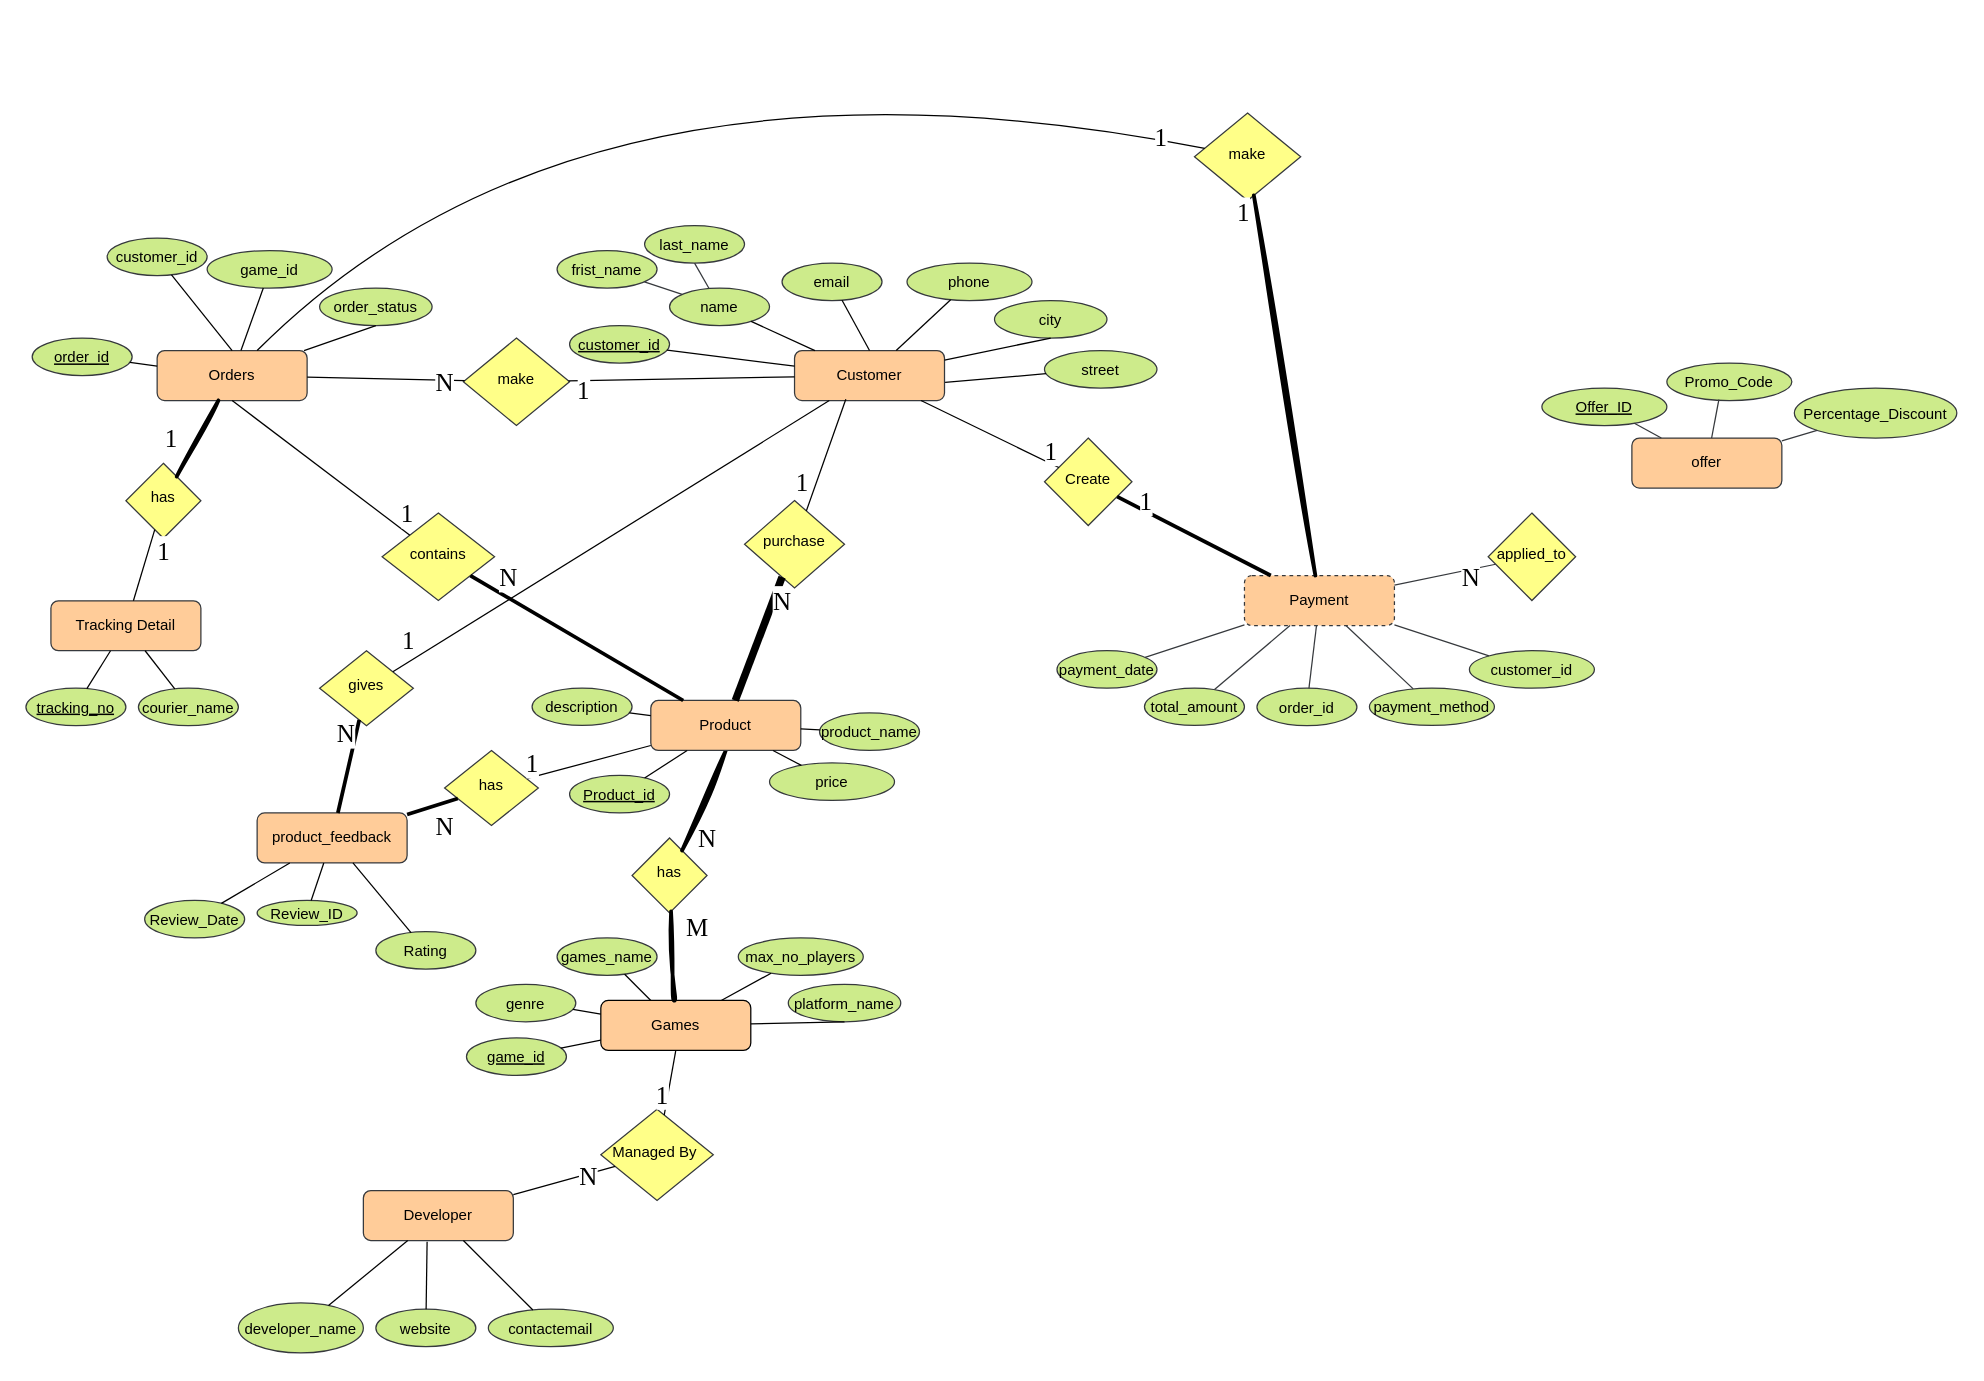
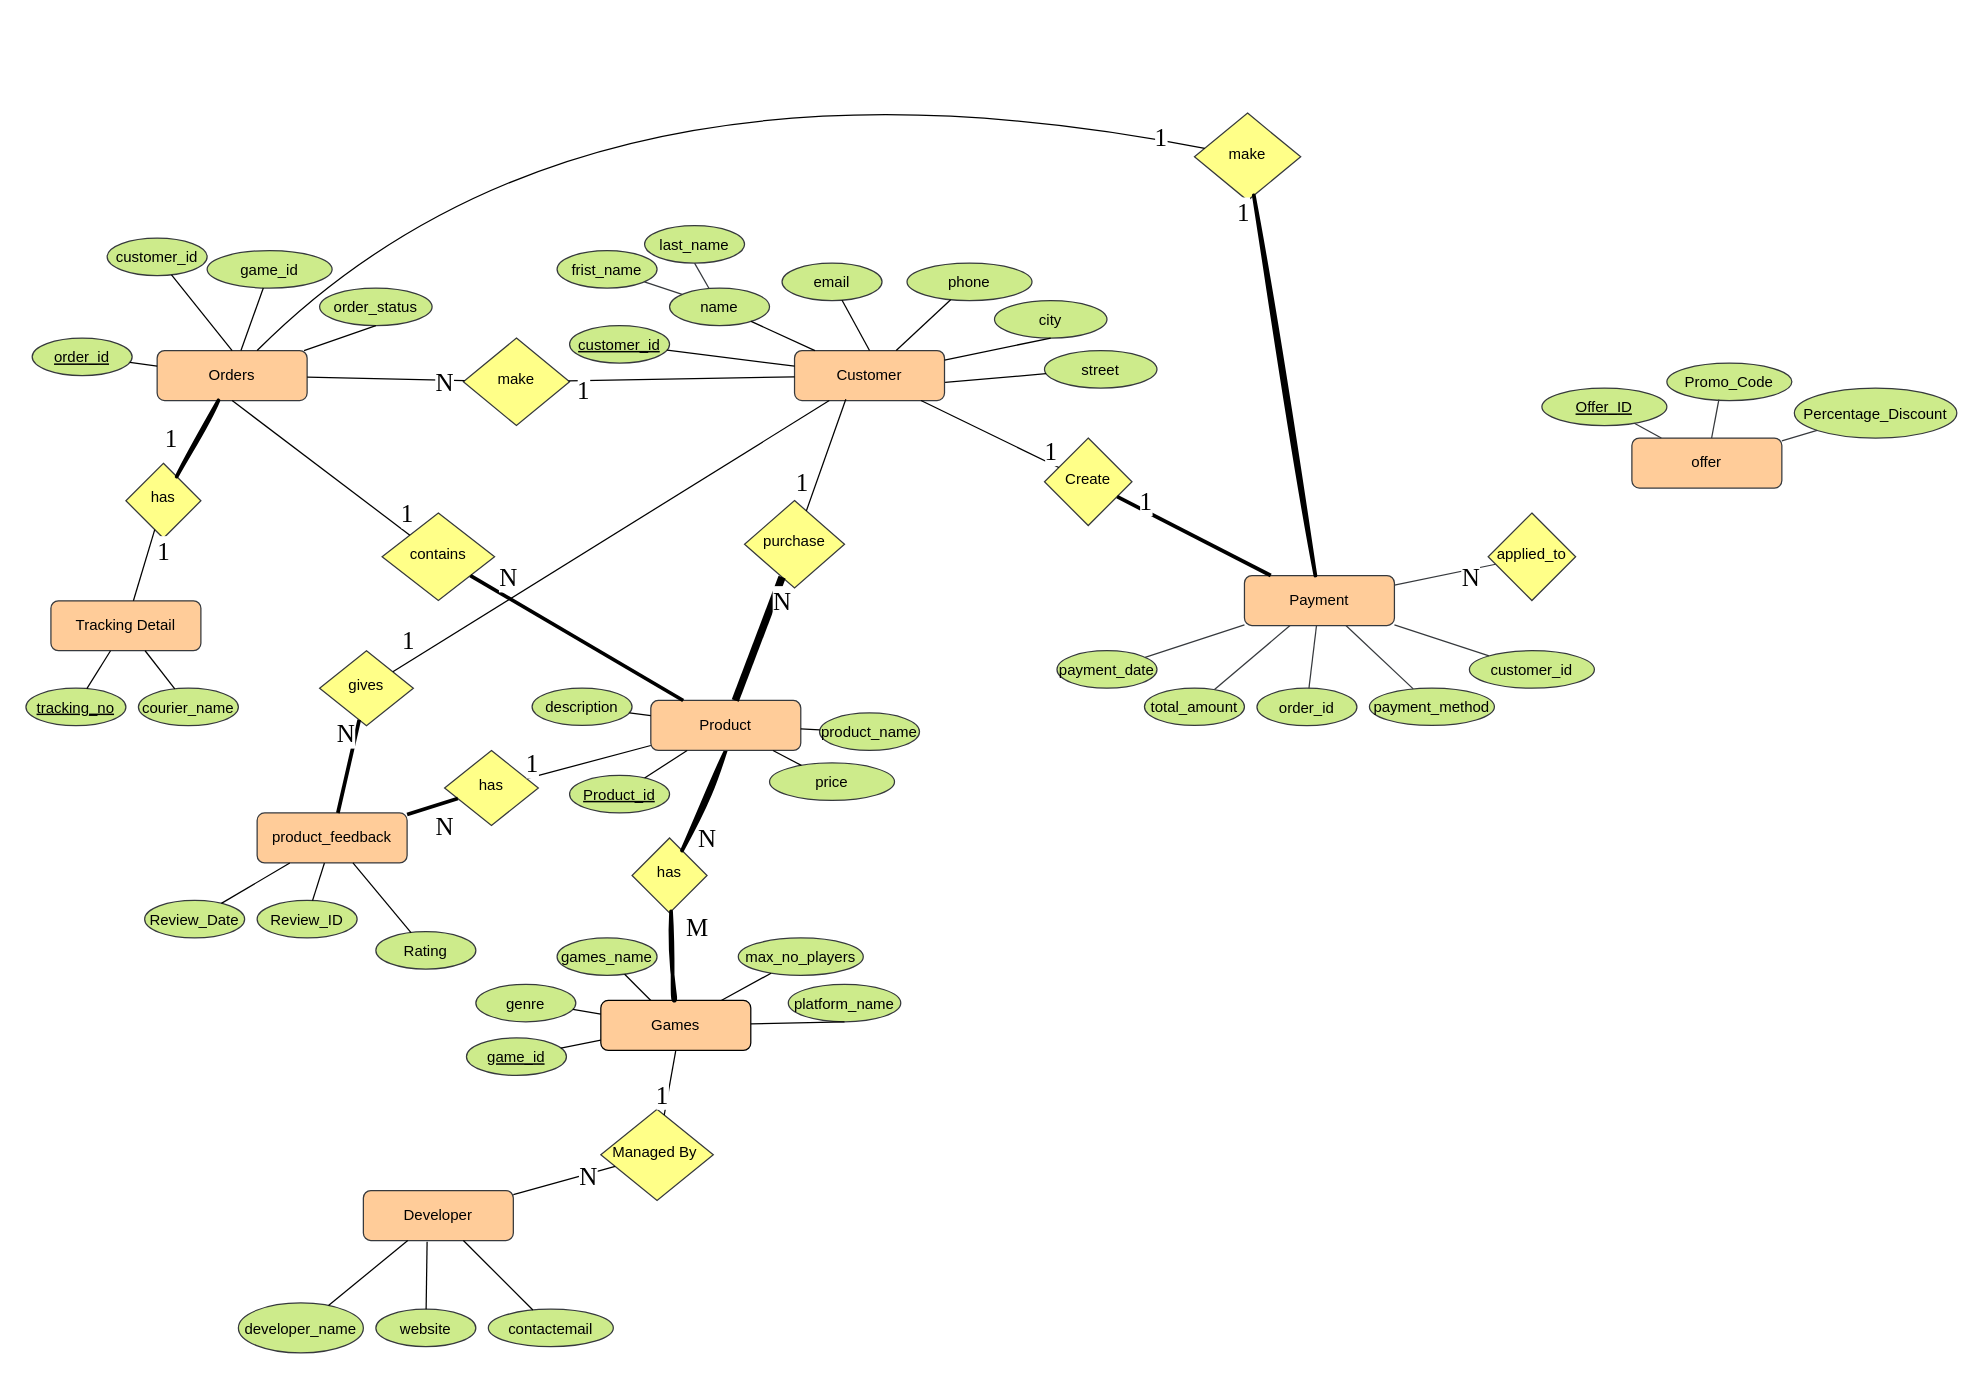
(1319, 601) -> (1319, 601)
(307, 913) -> (307, 919)
